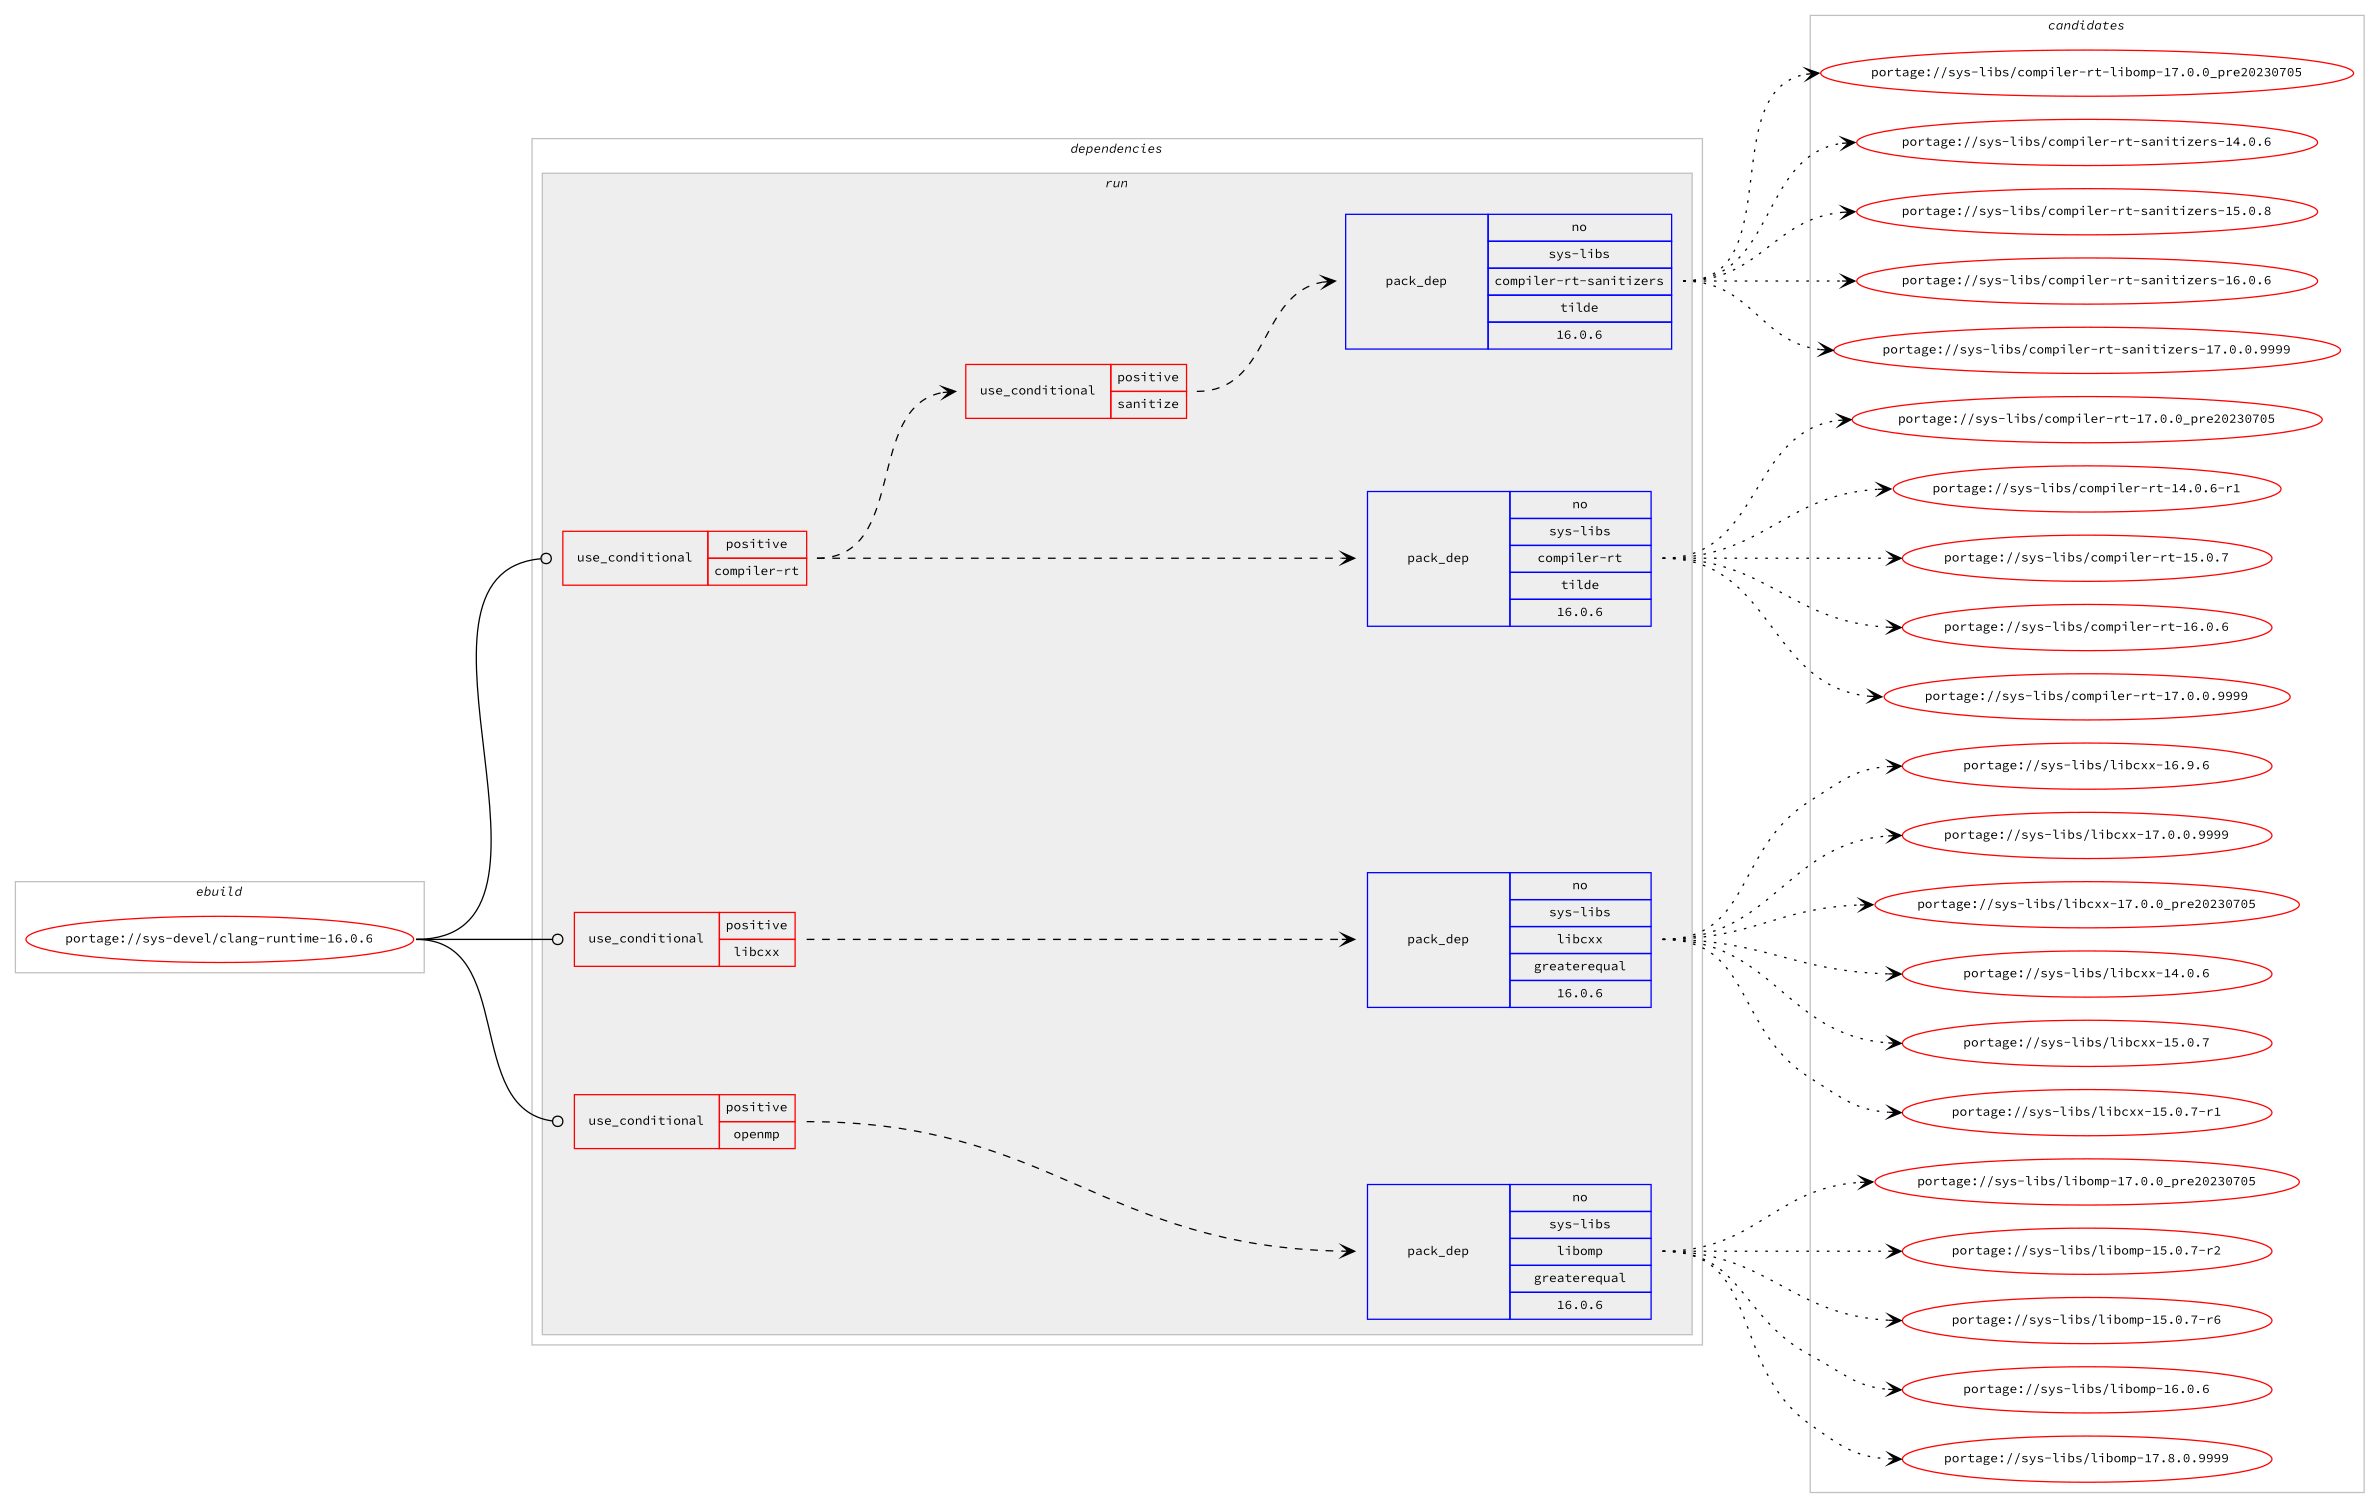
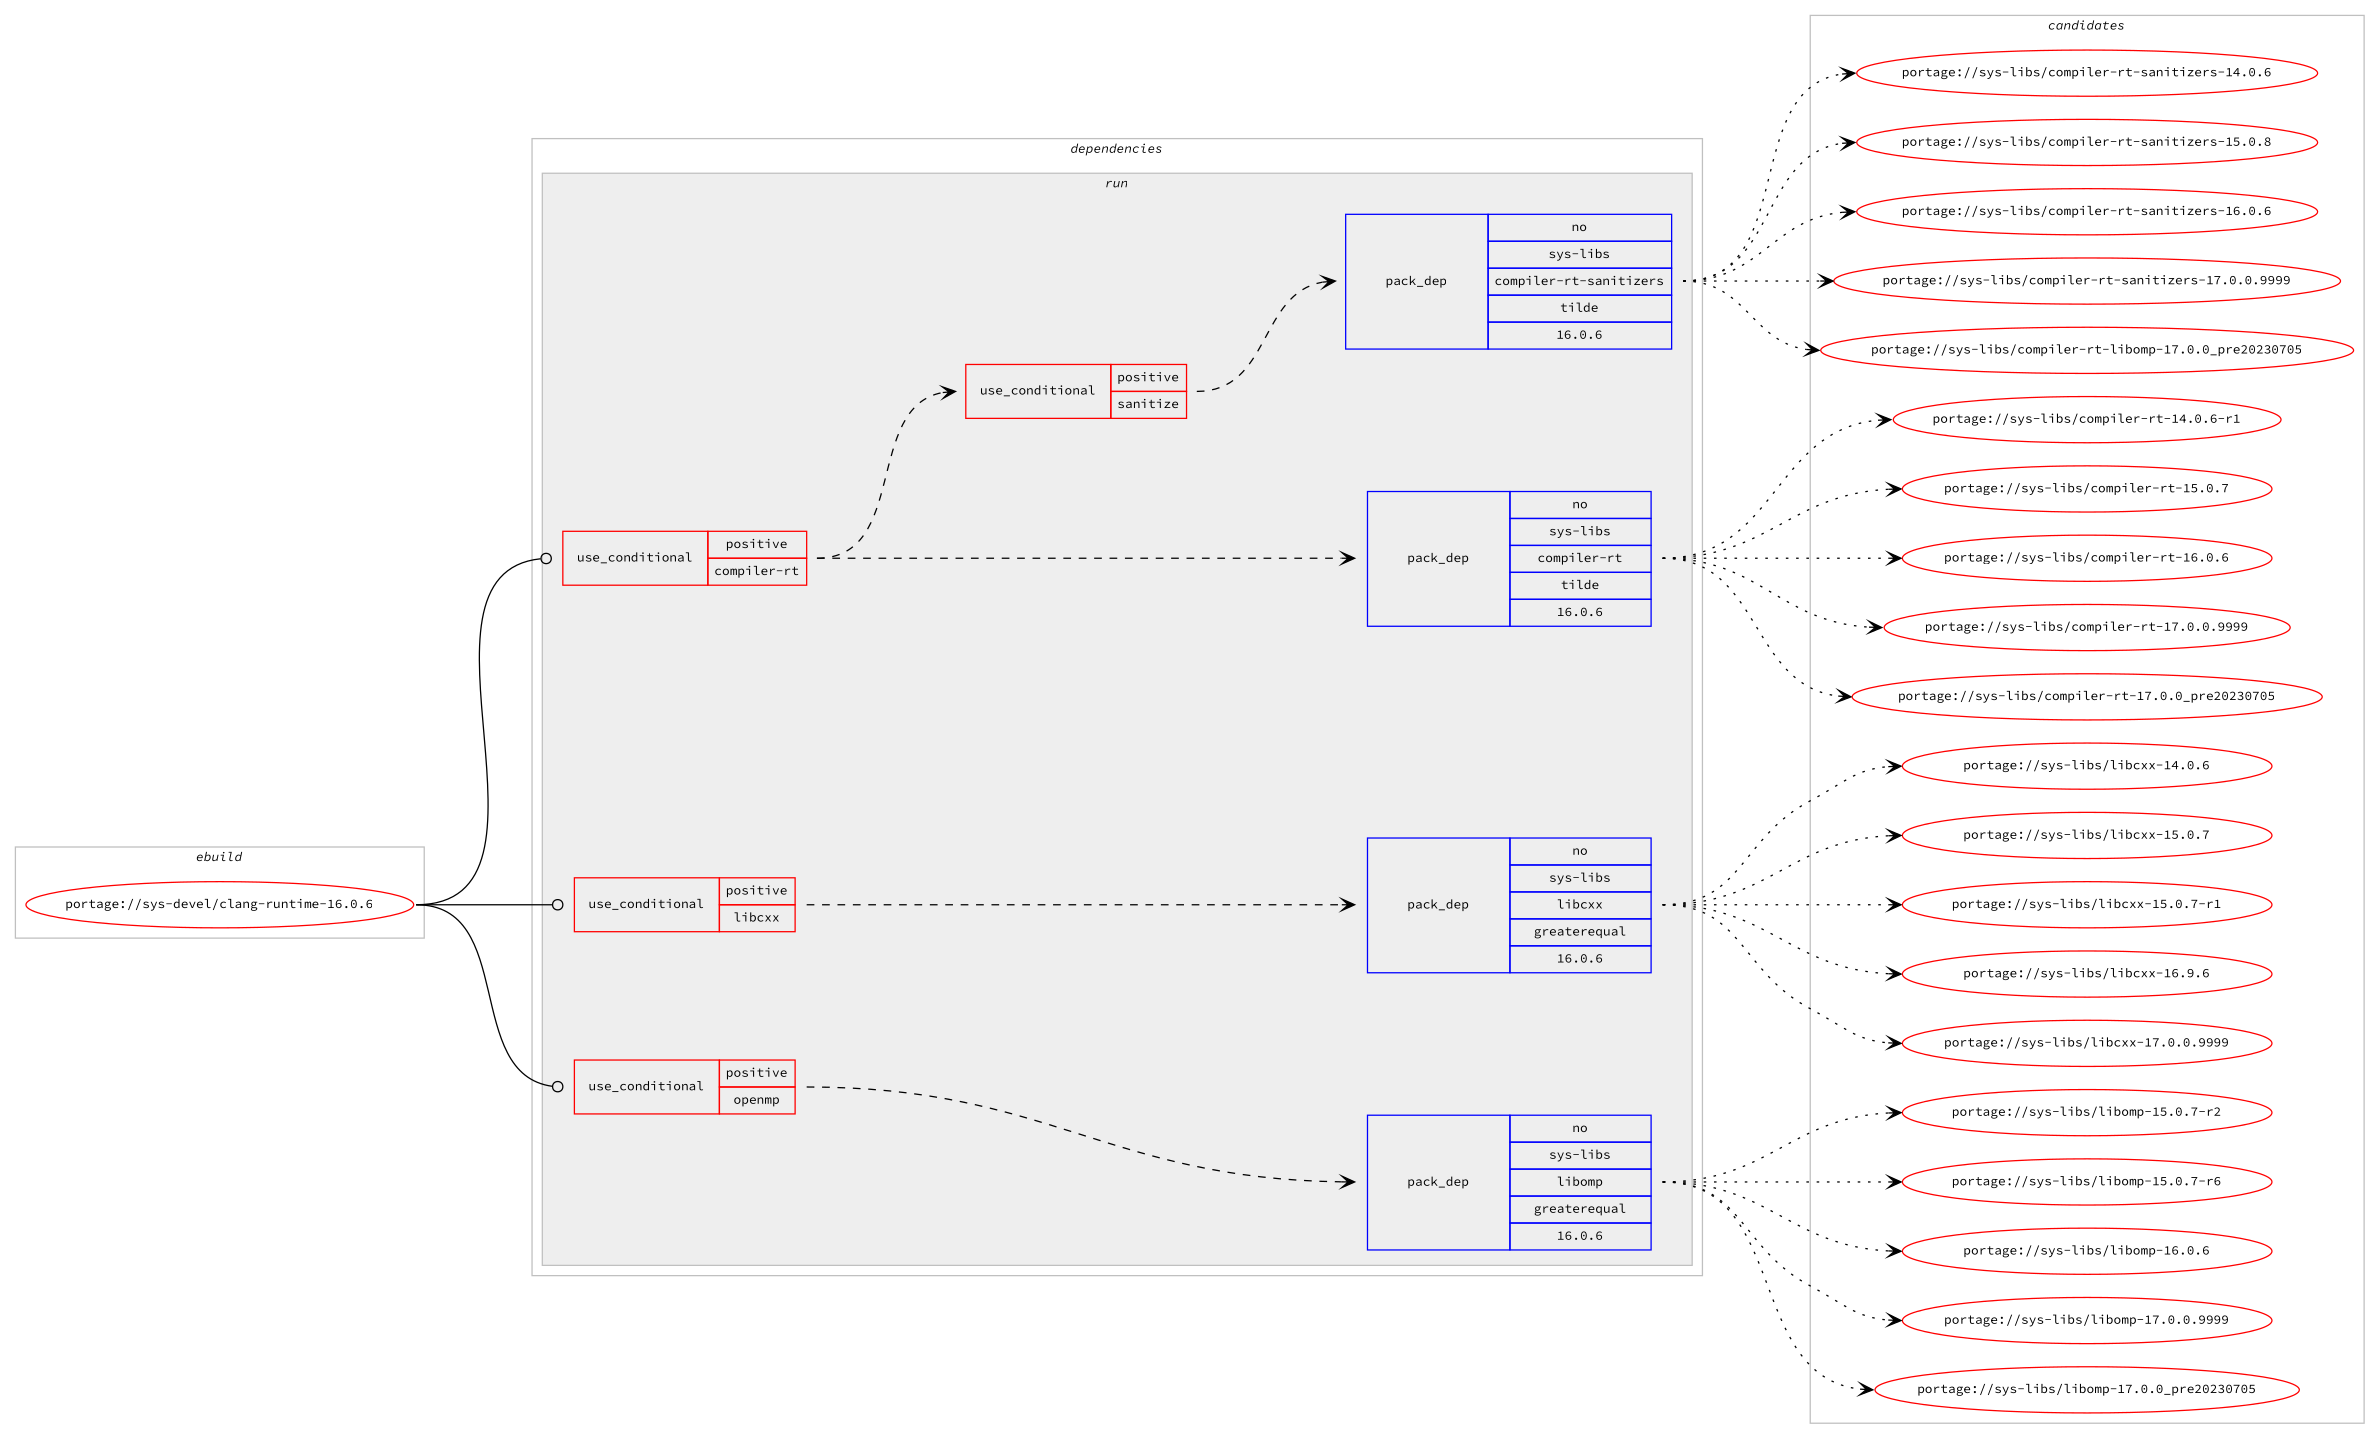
(2087, 905) -> none
(2087, 1459) -> (2087, 1321)
